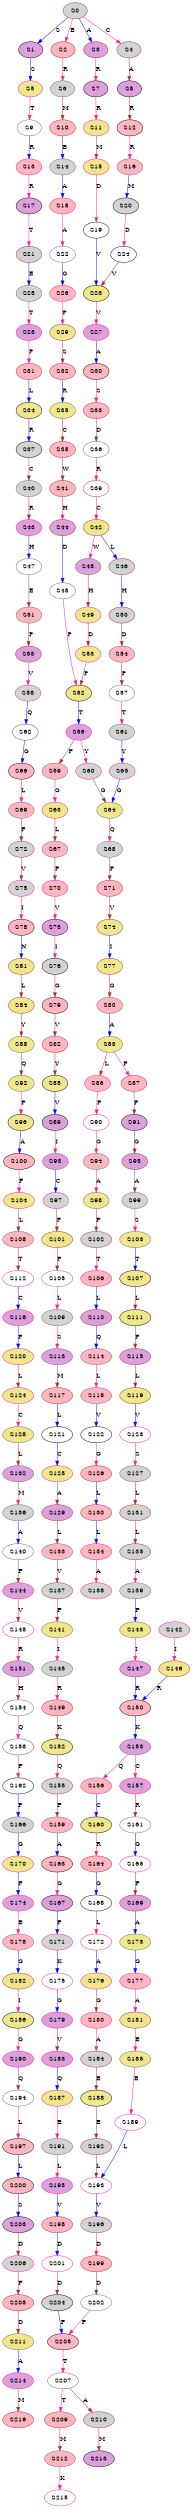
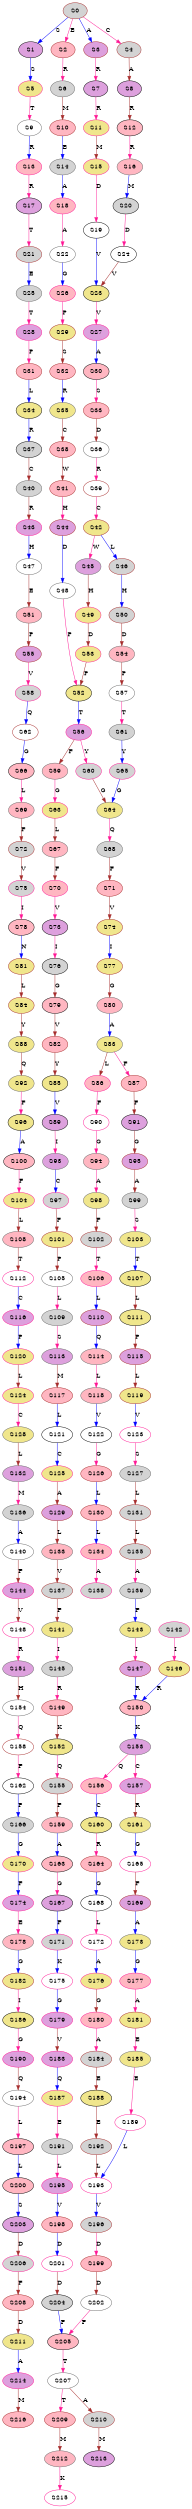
(135, 1825) -> (135, 1825)
